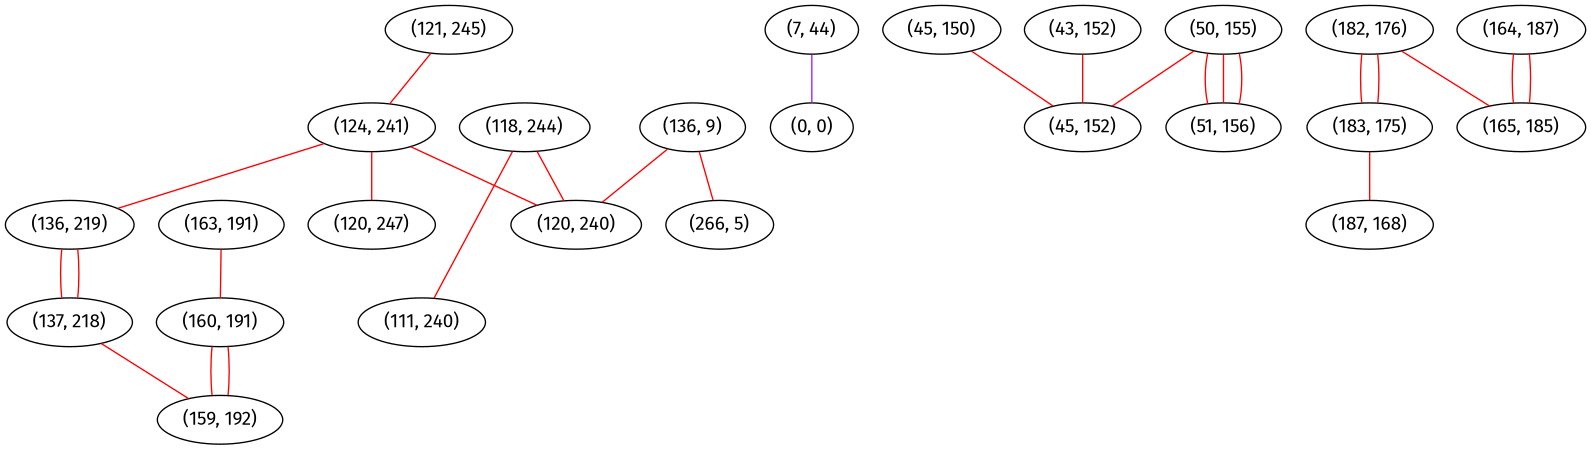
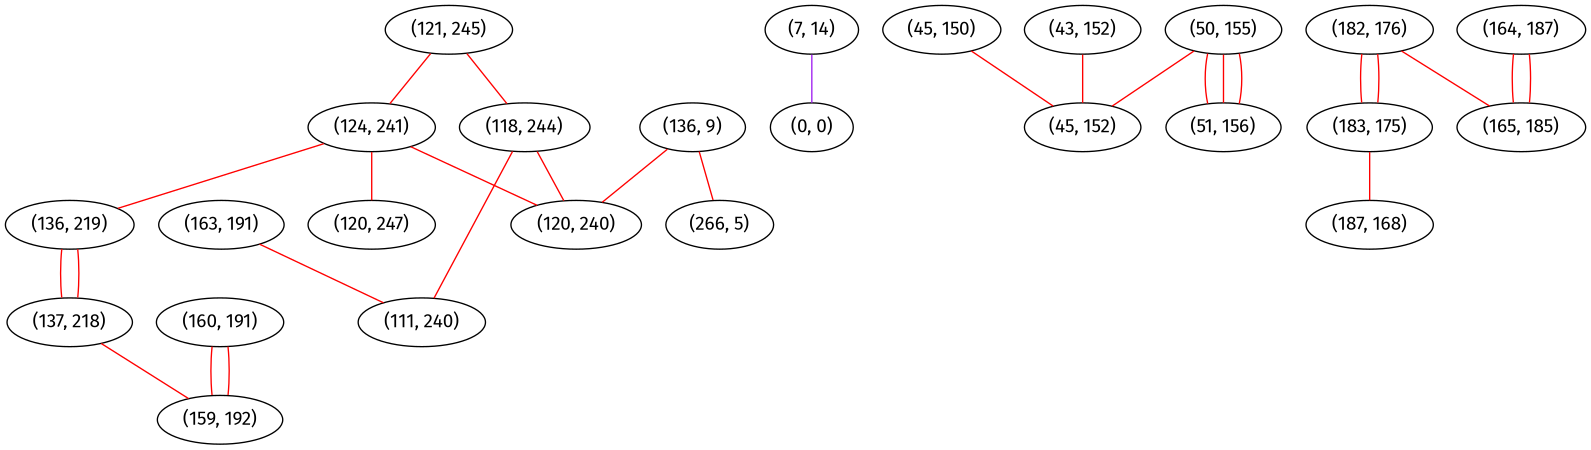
(812, 30) -> (812, 30)
none -> (487, 79)
(221, 274) -> (322, 273)
